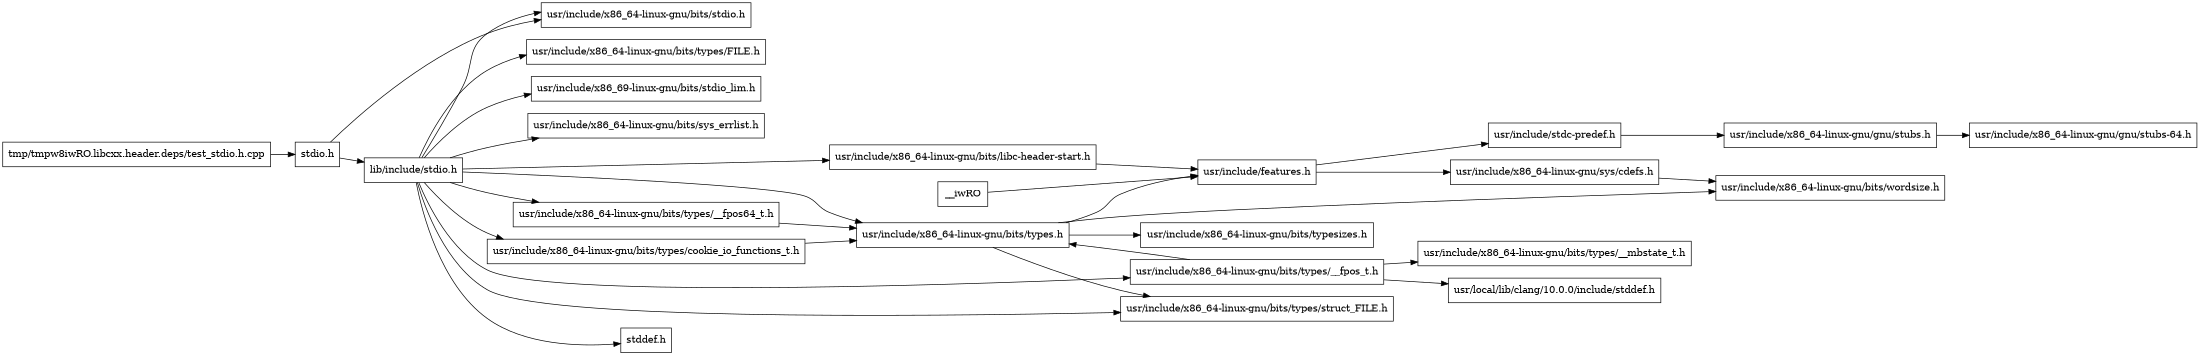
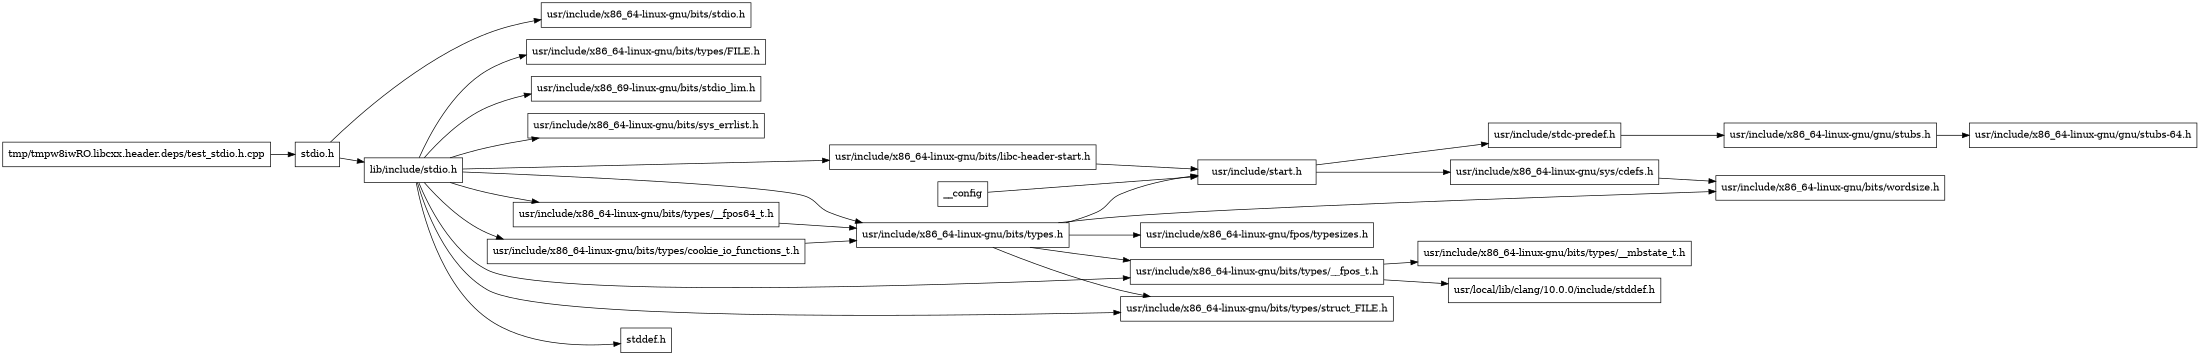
(468, 73) -> none
(1257, 172) -> (1257, 172)
(963, 194) -> (963, 194)
(1257, 235) -> (1257, 235)
(1133, 252) -> (1077, 254)
